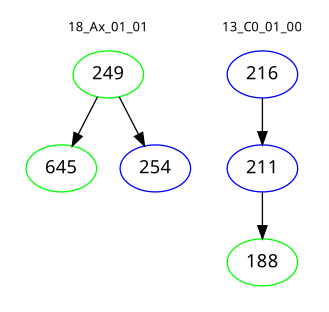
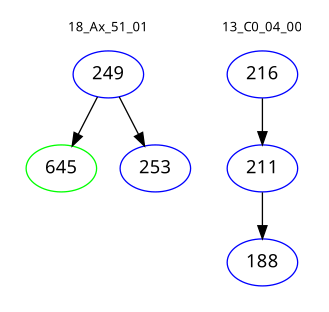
(108, 28) -> (108, 28)
(262, 28) -> (262, 28)
(108, 74) -> (108, 74)
(155, 168) -> (155, 168)
(262, 262) -> (262, 262)
